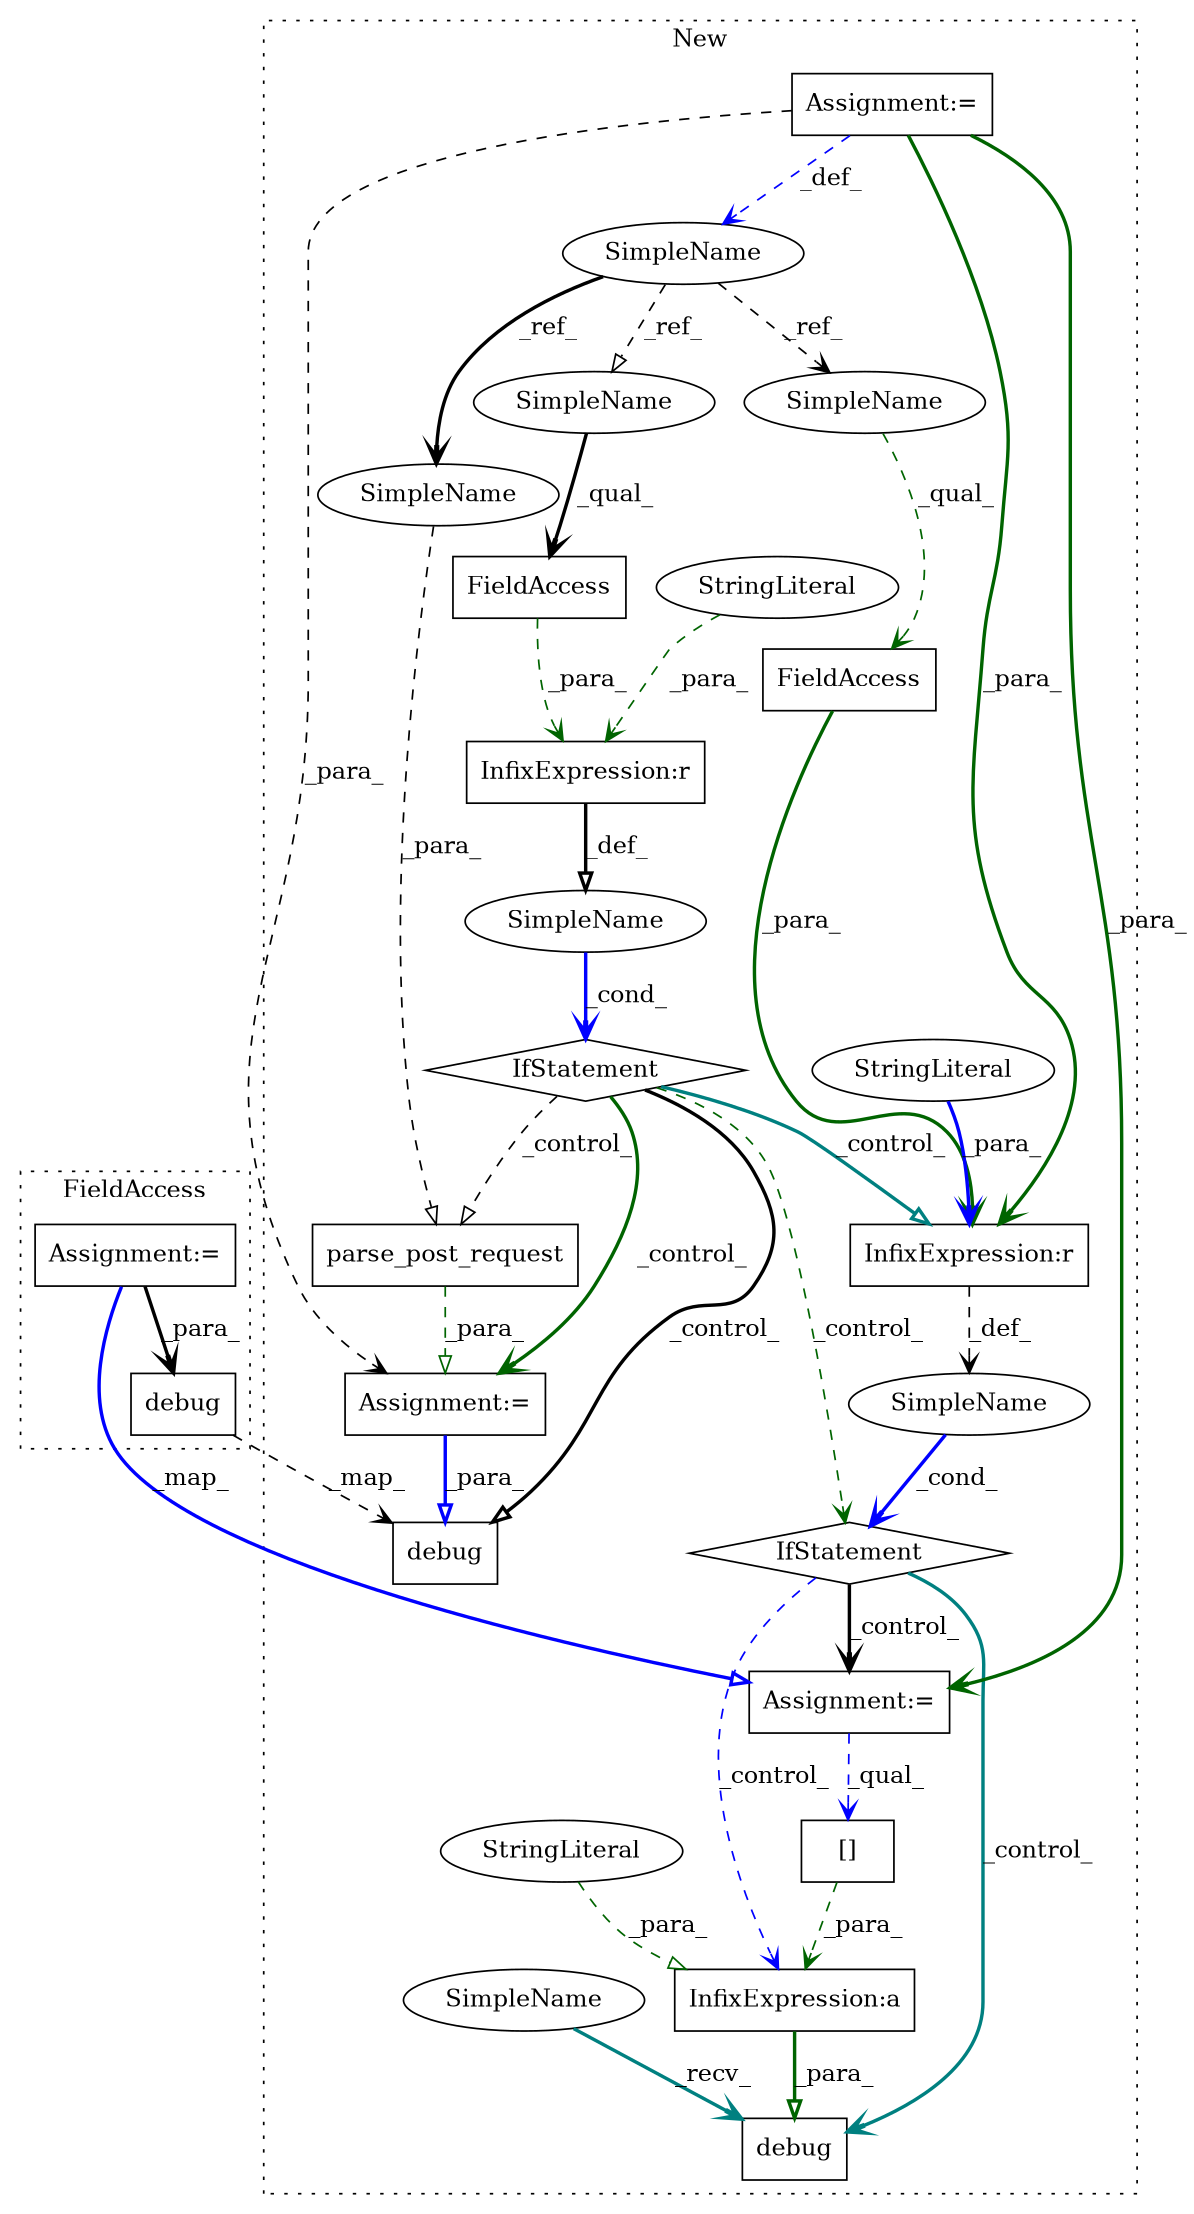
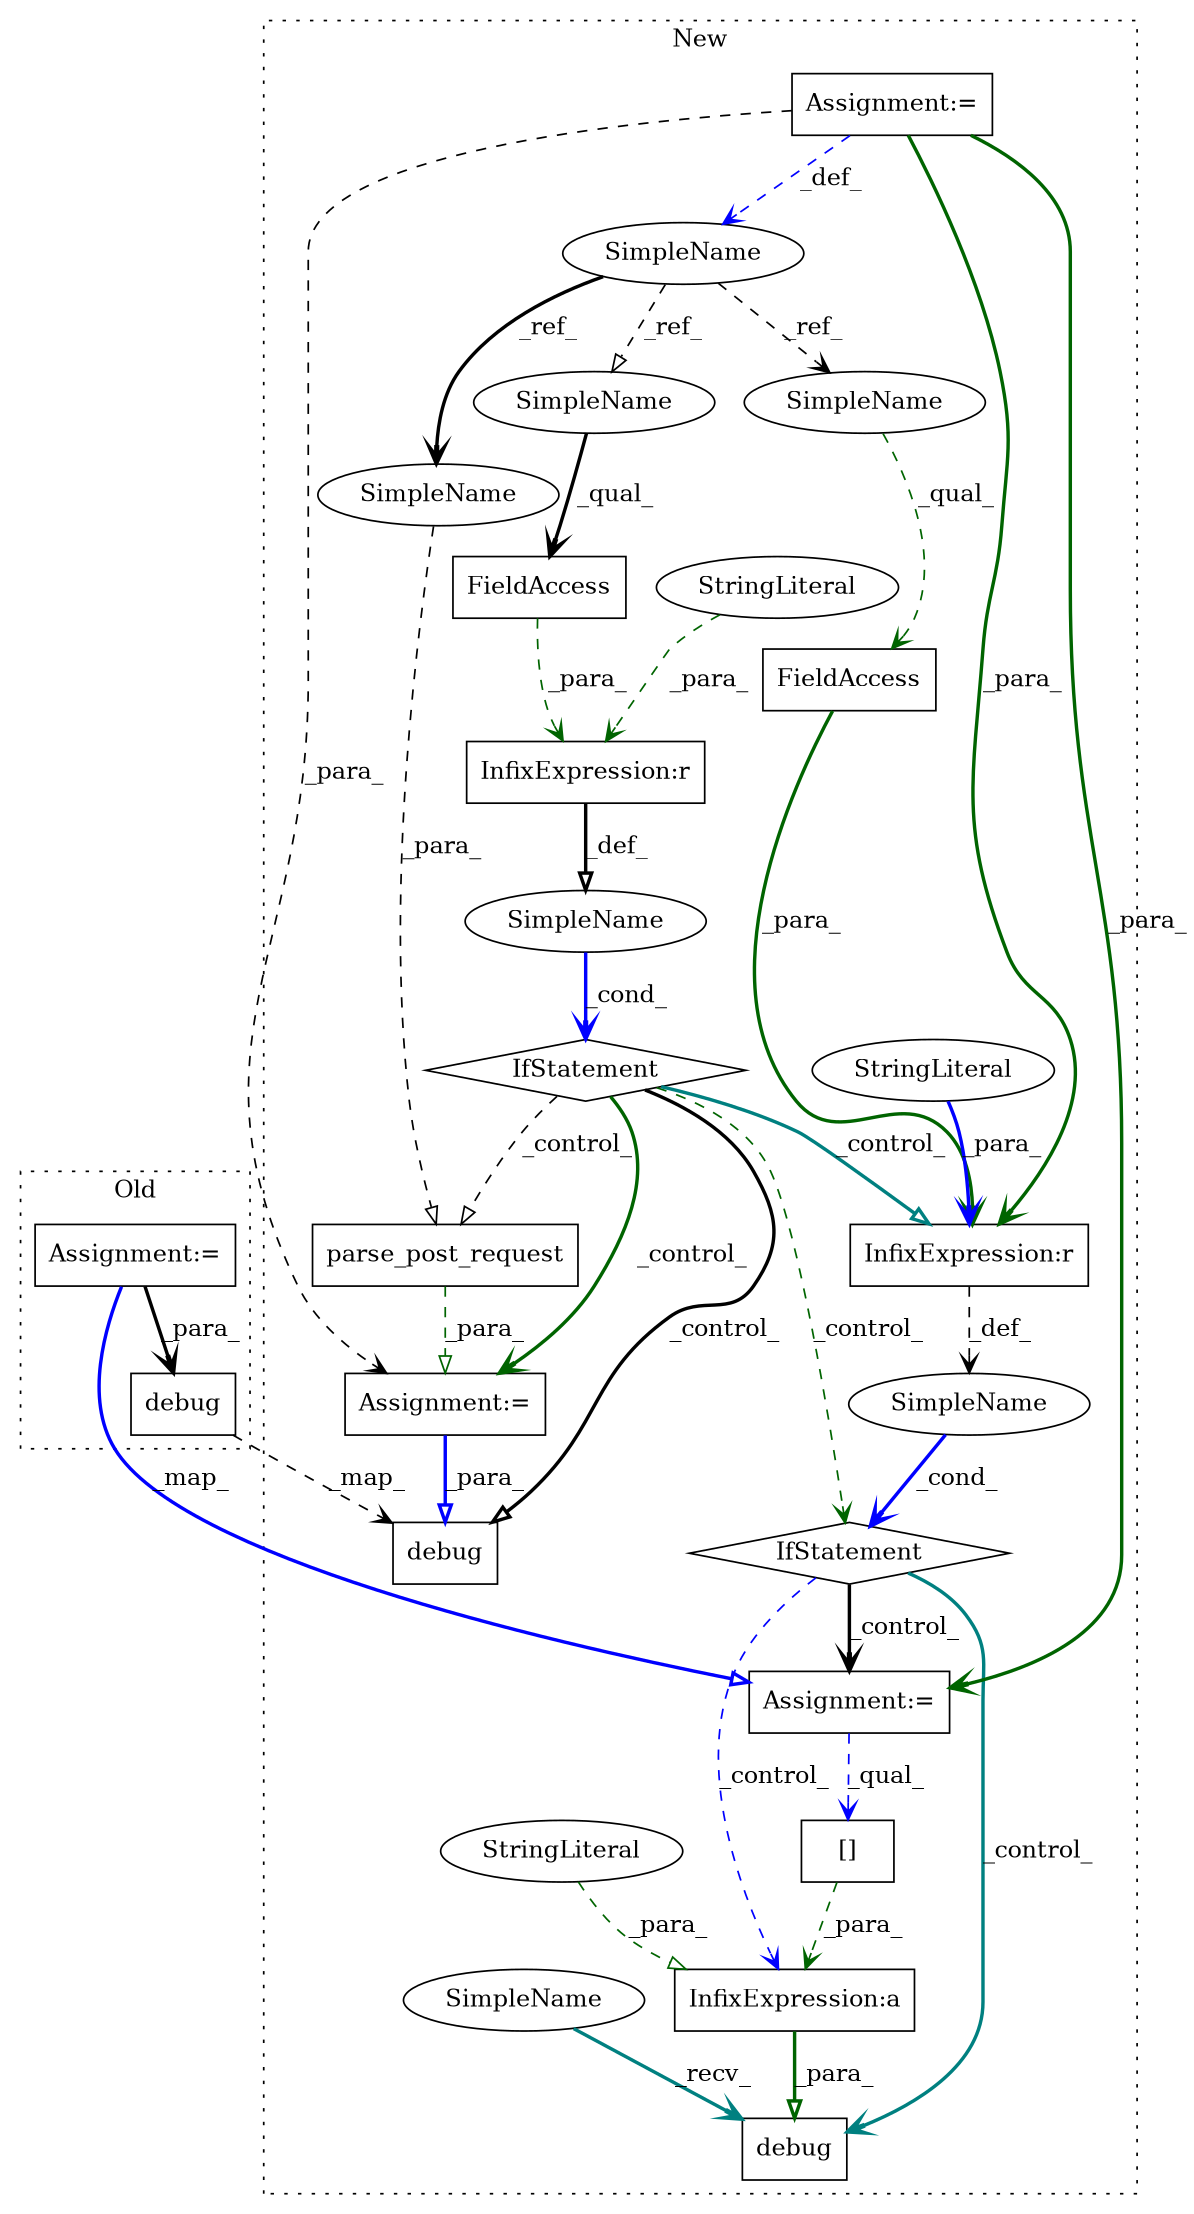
(135, 1191) -> (135, 1191)
